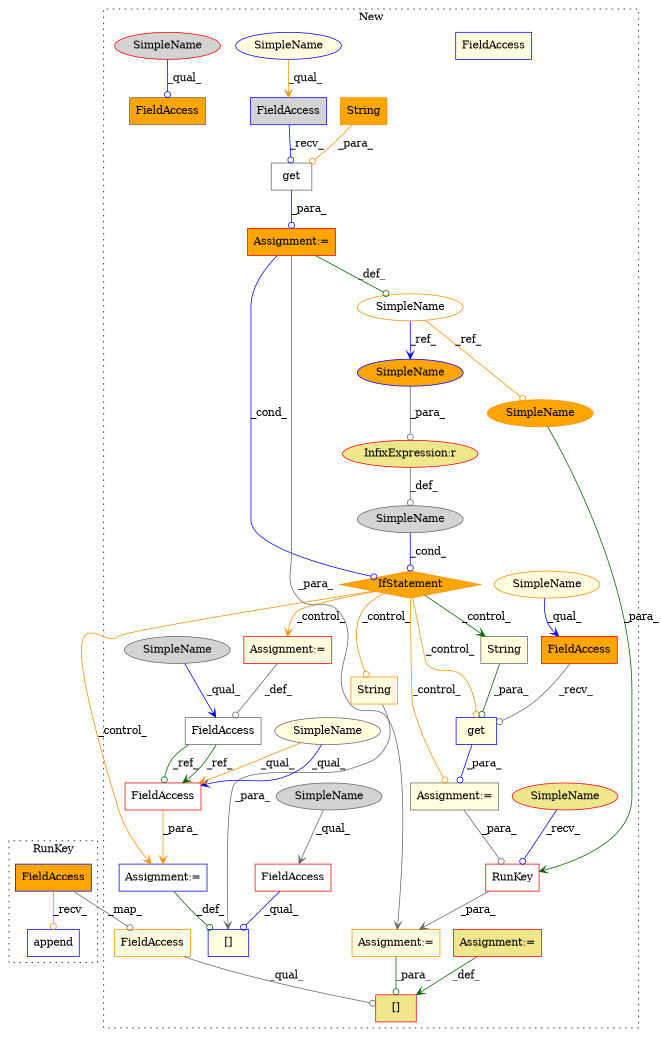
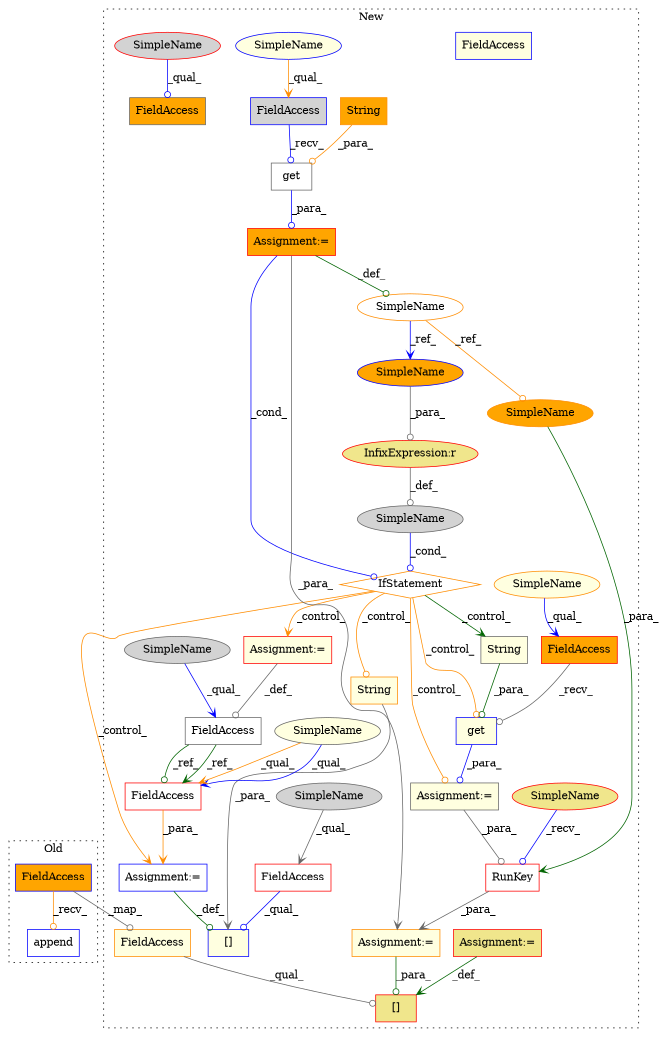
(410, 585) -> (410, 585)
(53, 849) -> (53, 849)
